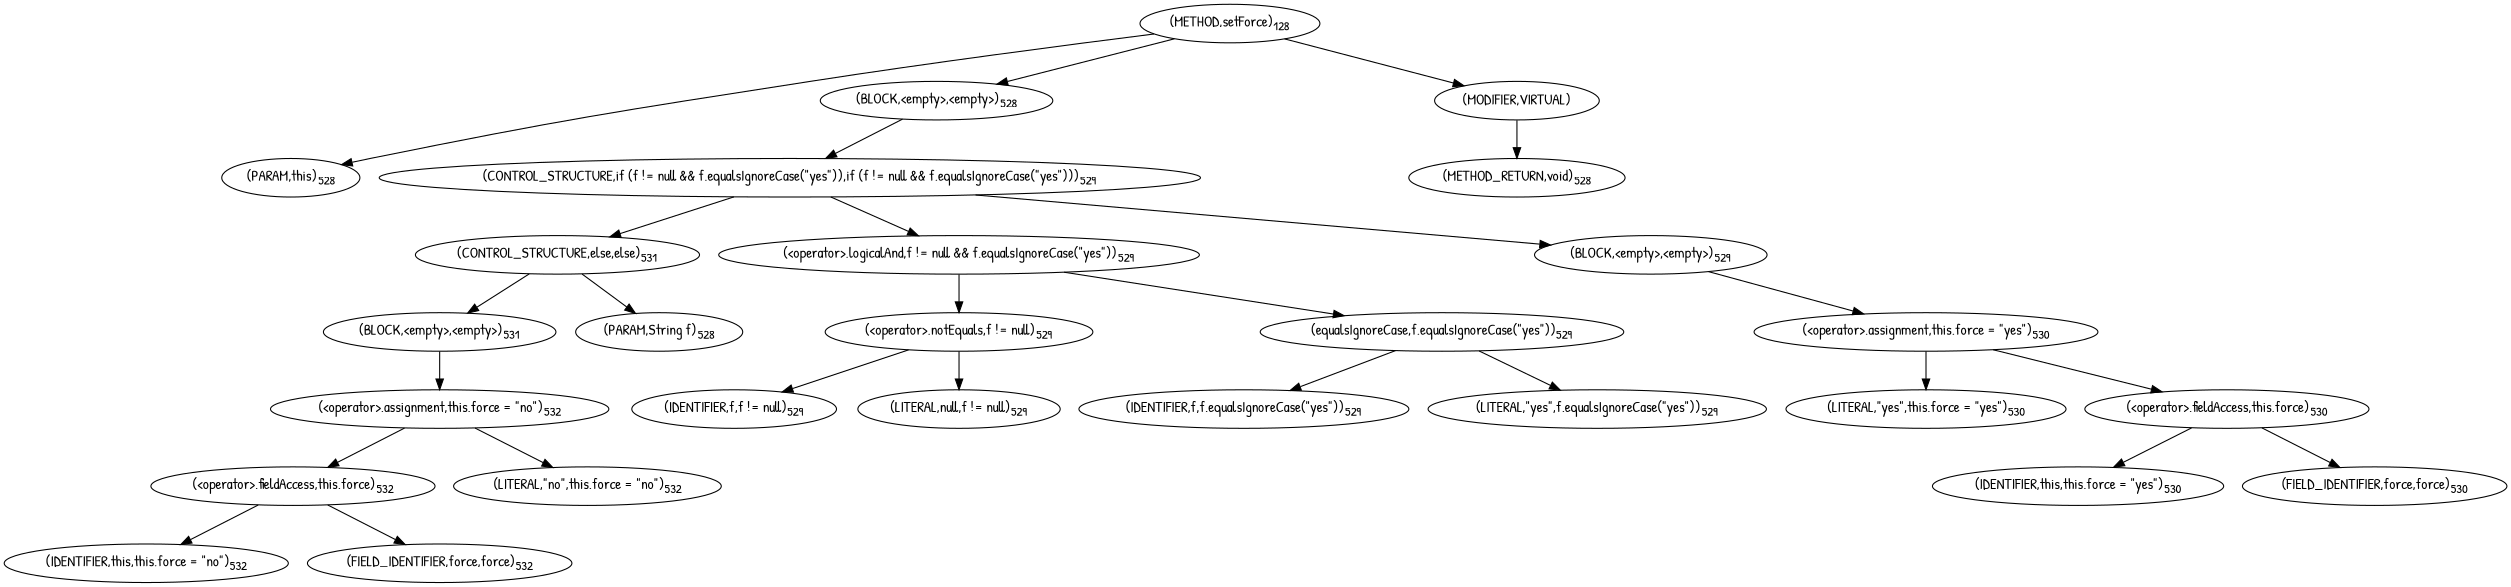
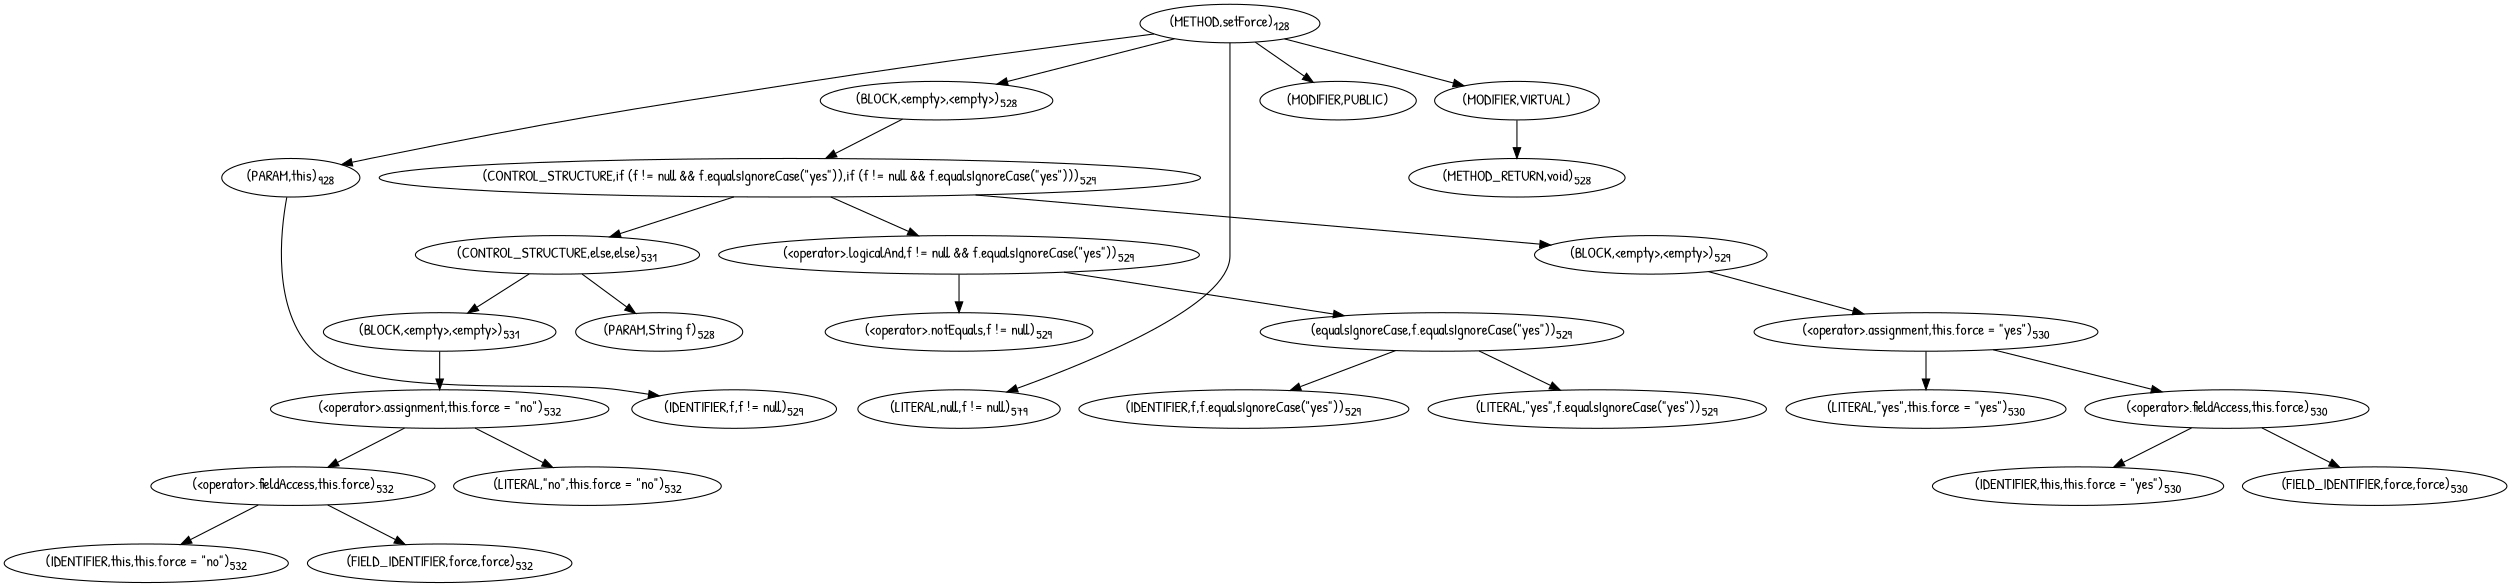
none -> (1338, 101)
(327, 176) -> (327, 176)
(959, 365) -> (1222, 277)
(851, 369) -> (397, 380)
(1020, 407) -> (1020, 407)
